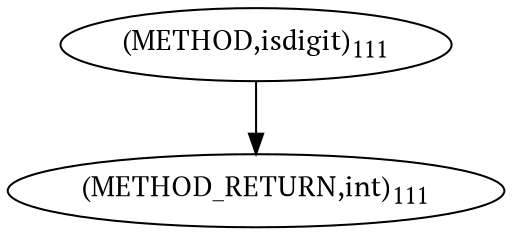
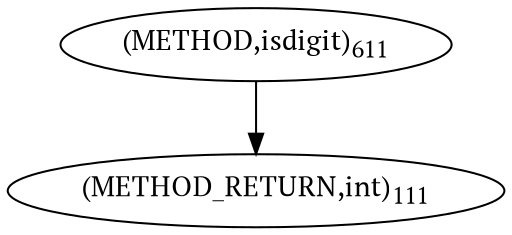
(371, 42) -> (371, 42)
